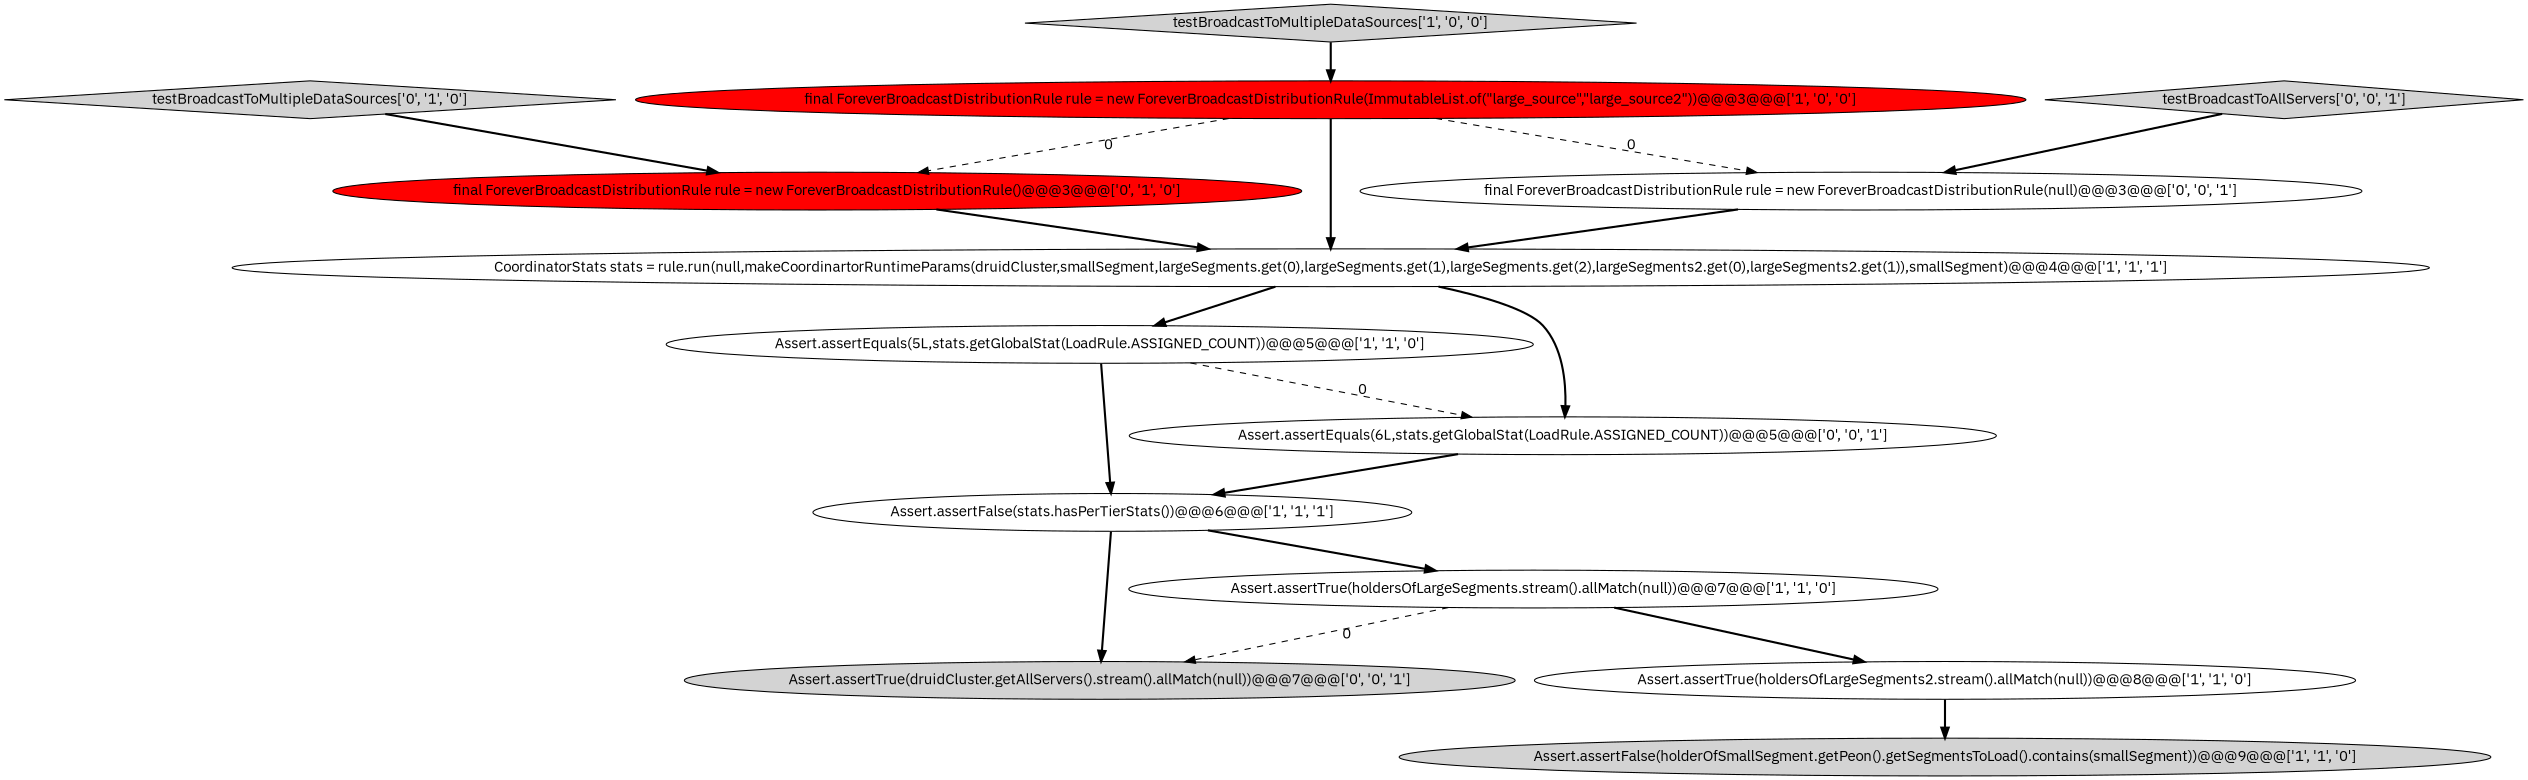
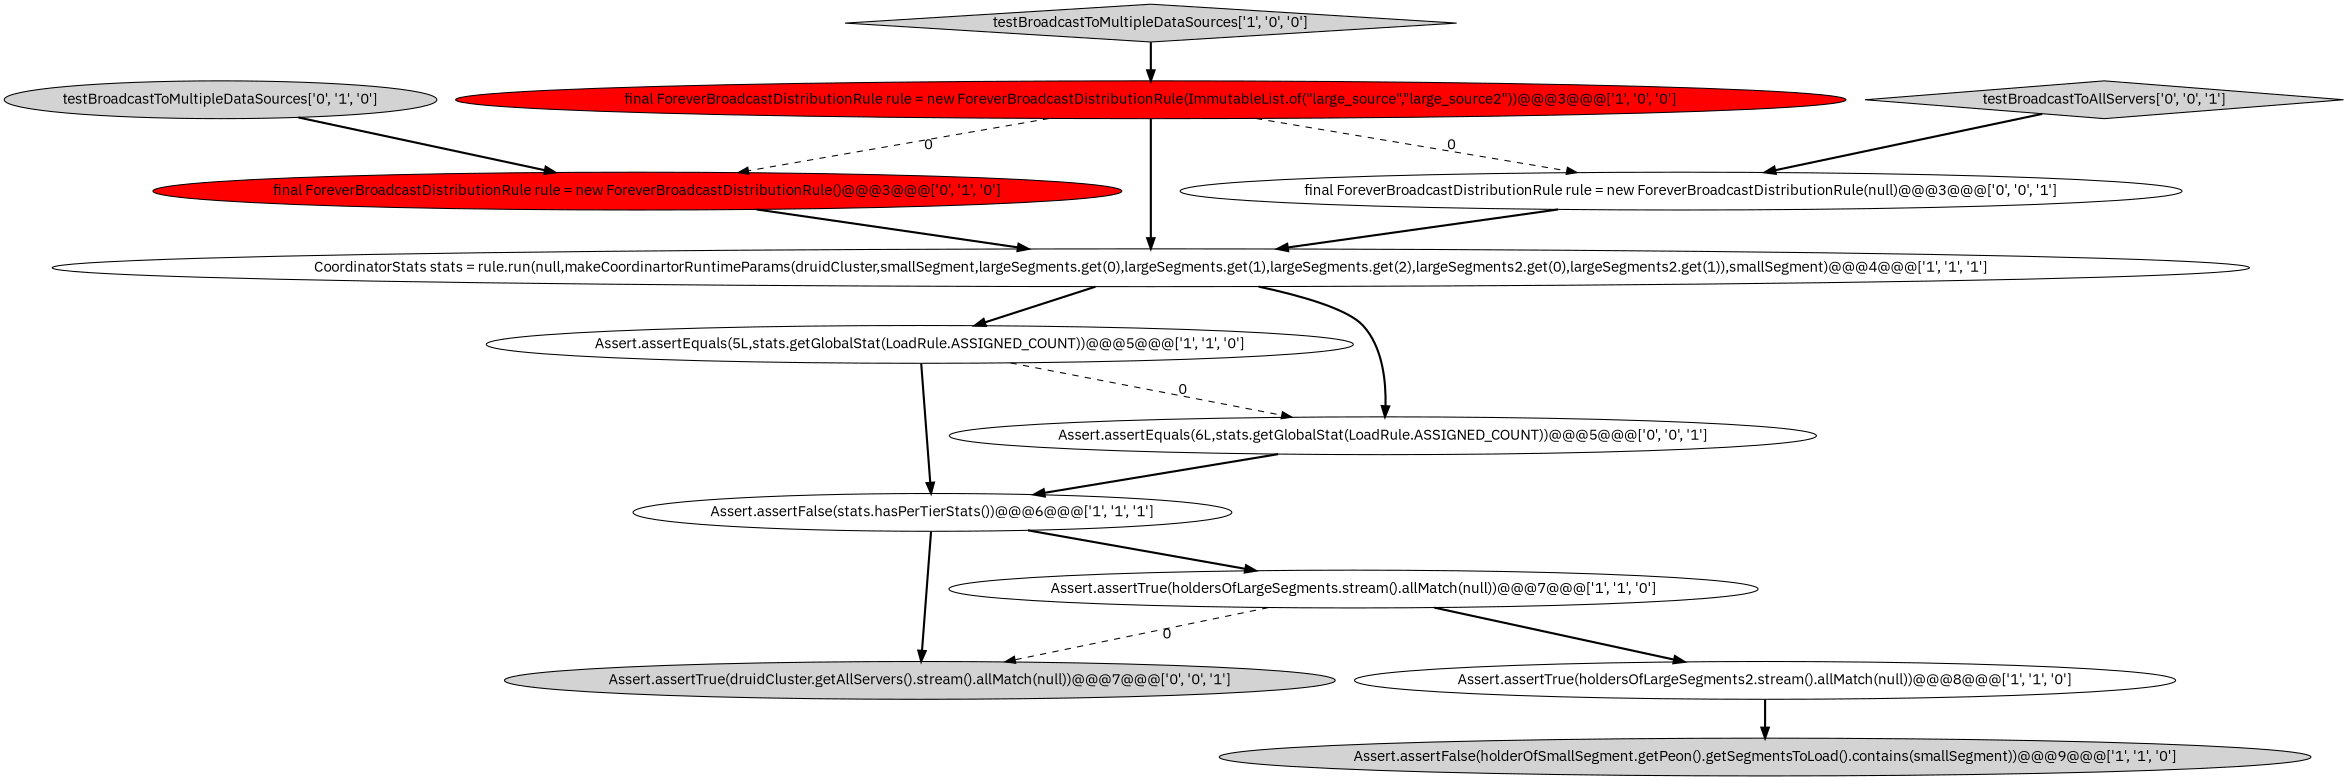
(310, 100) -> (221, 100)
